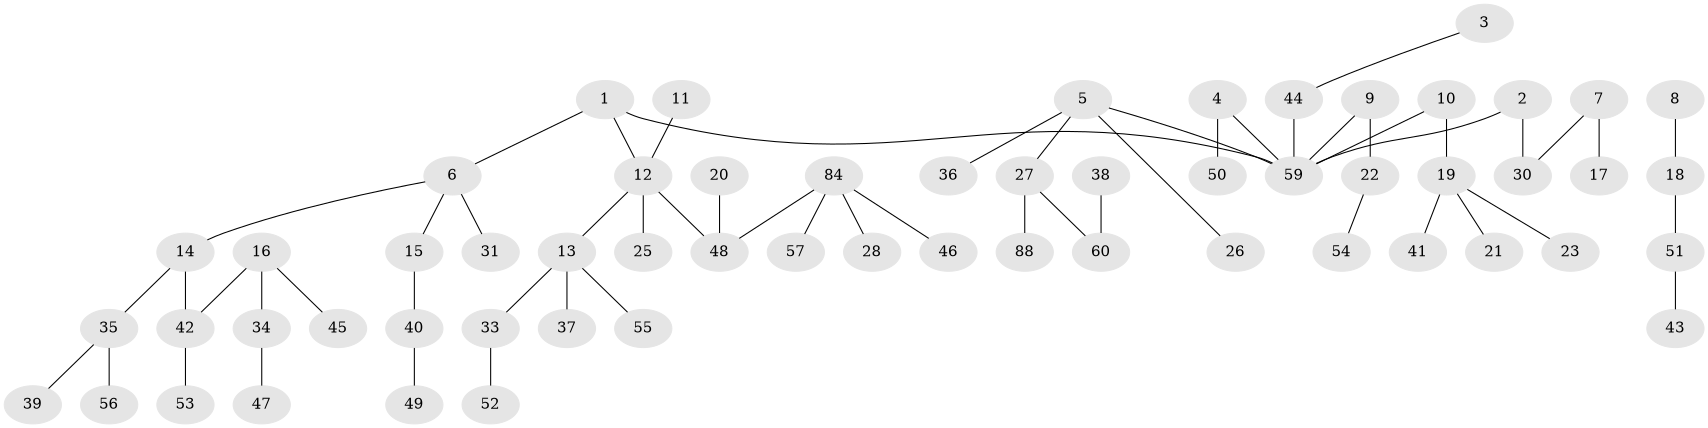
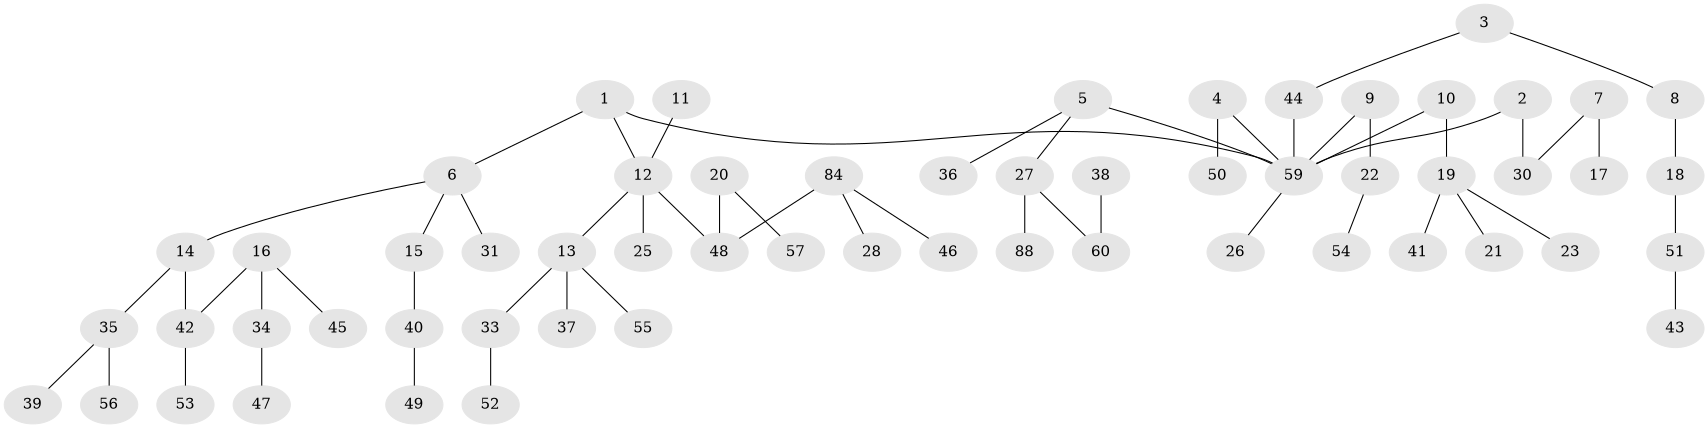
none -> (1582, 59)
(1159, 176) -> (1265, 214)
(815, 214) -> (758, 214)
